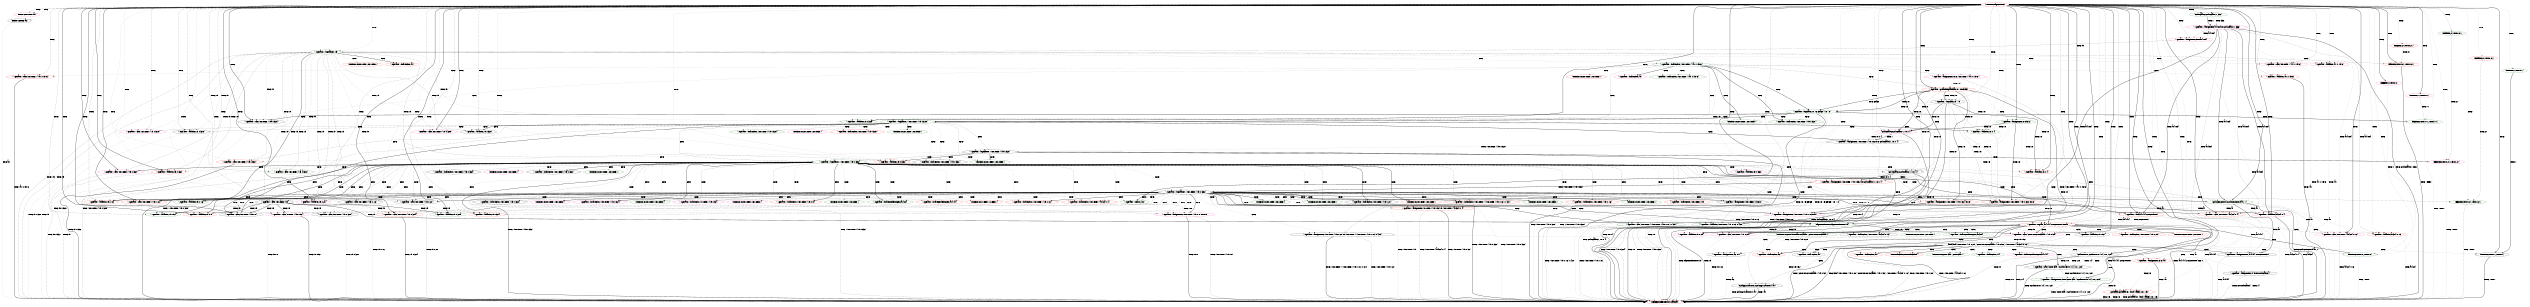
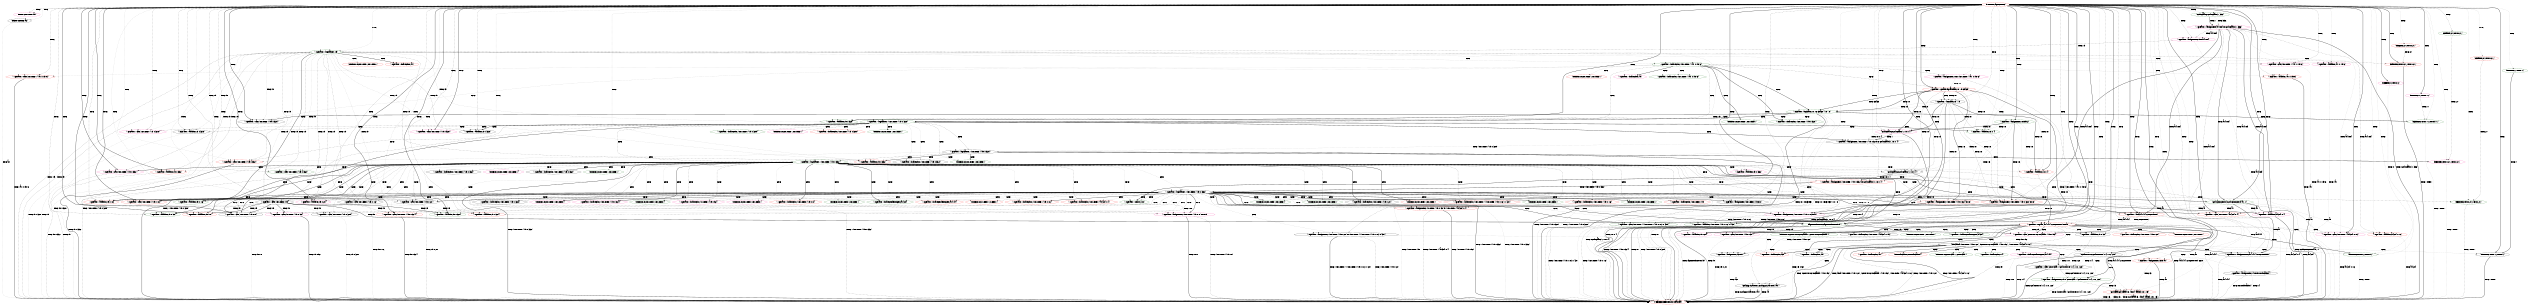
(1802, 235) -> (1804, 235)
